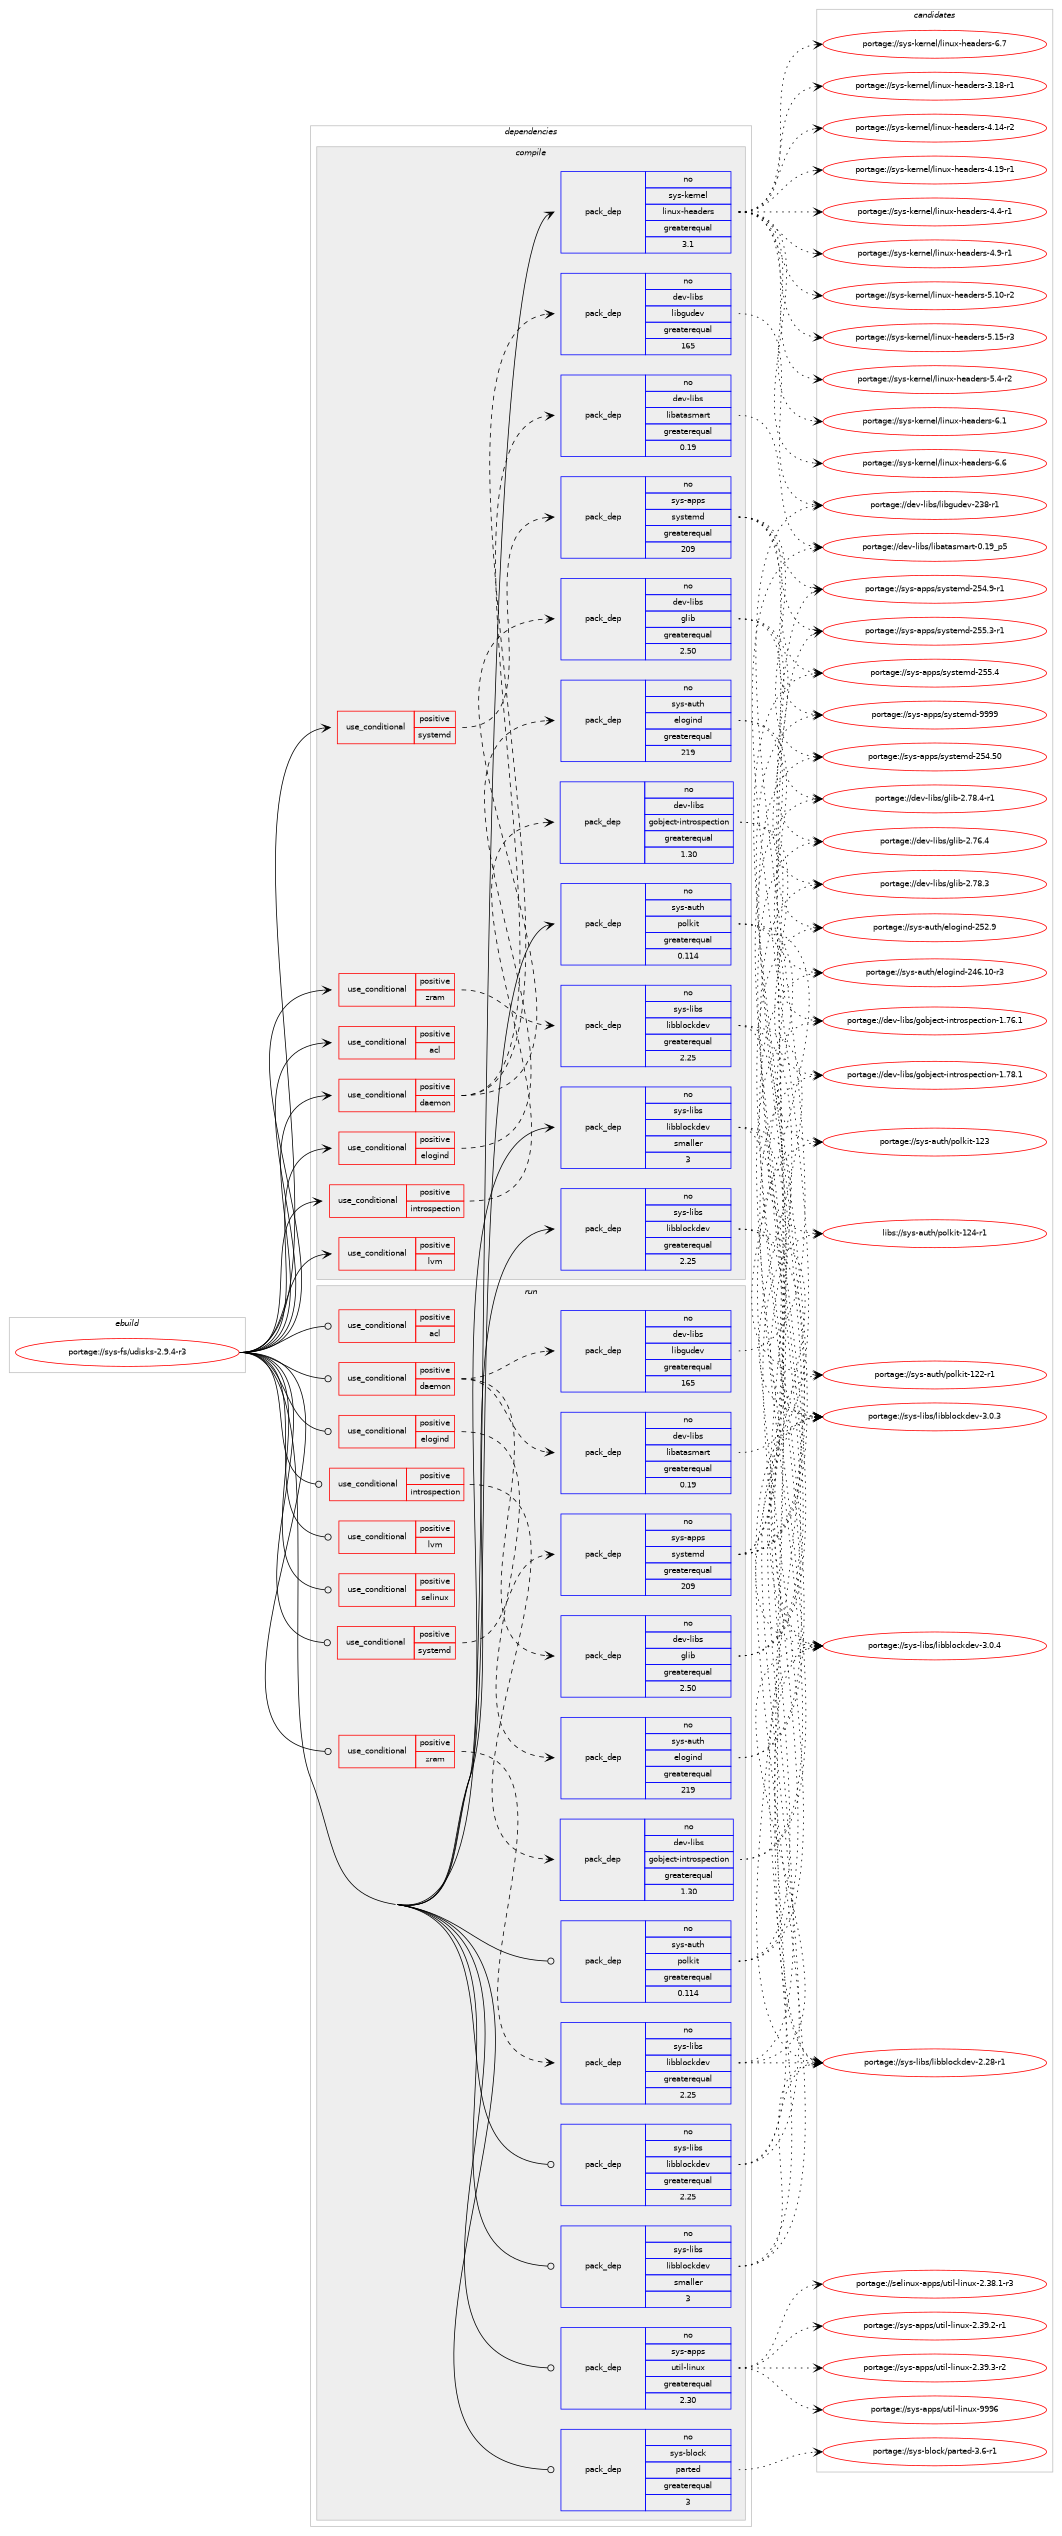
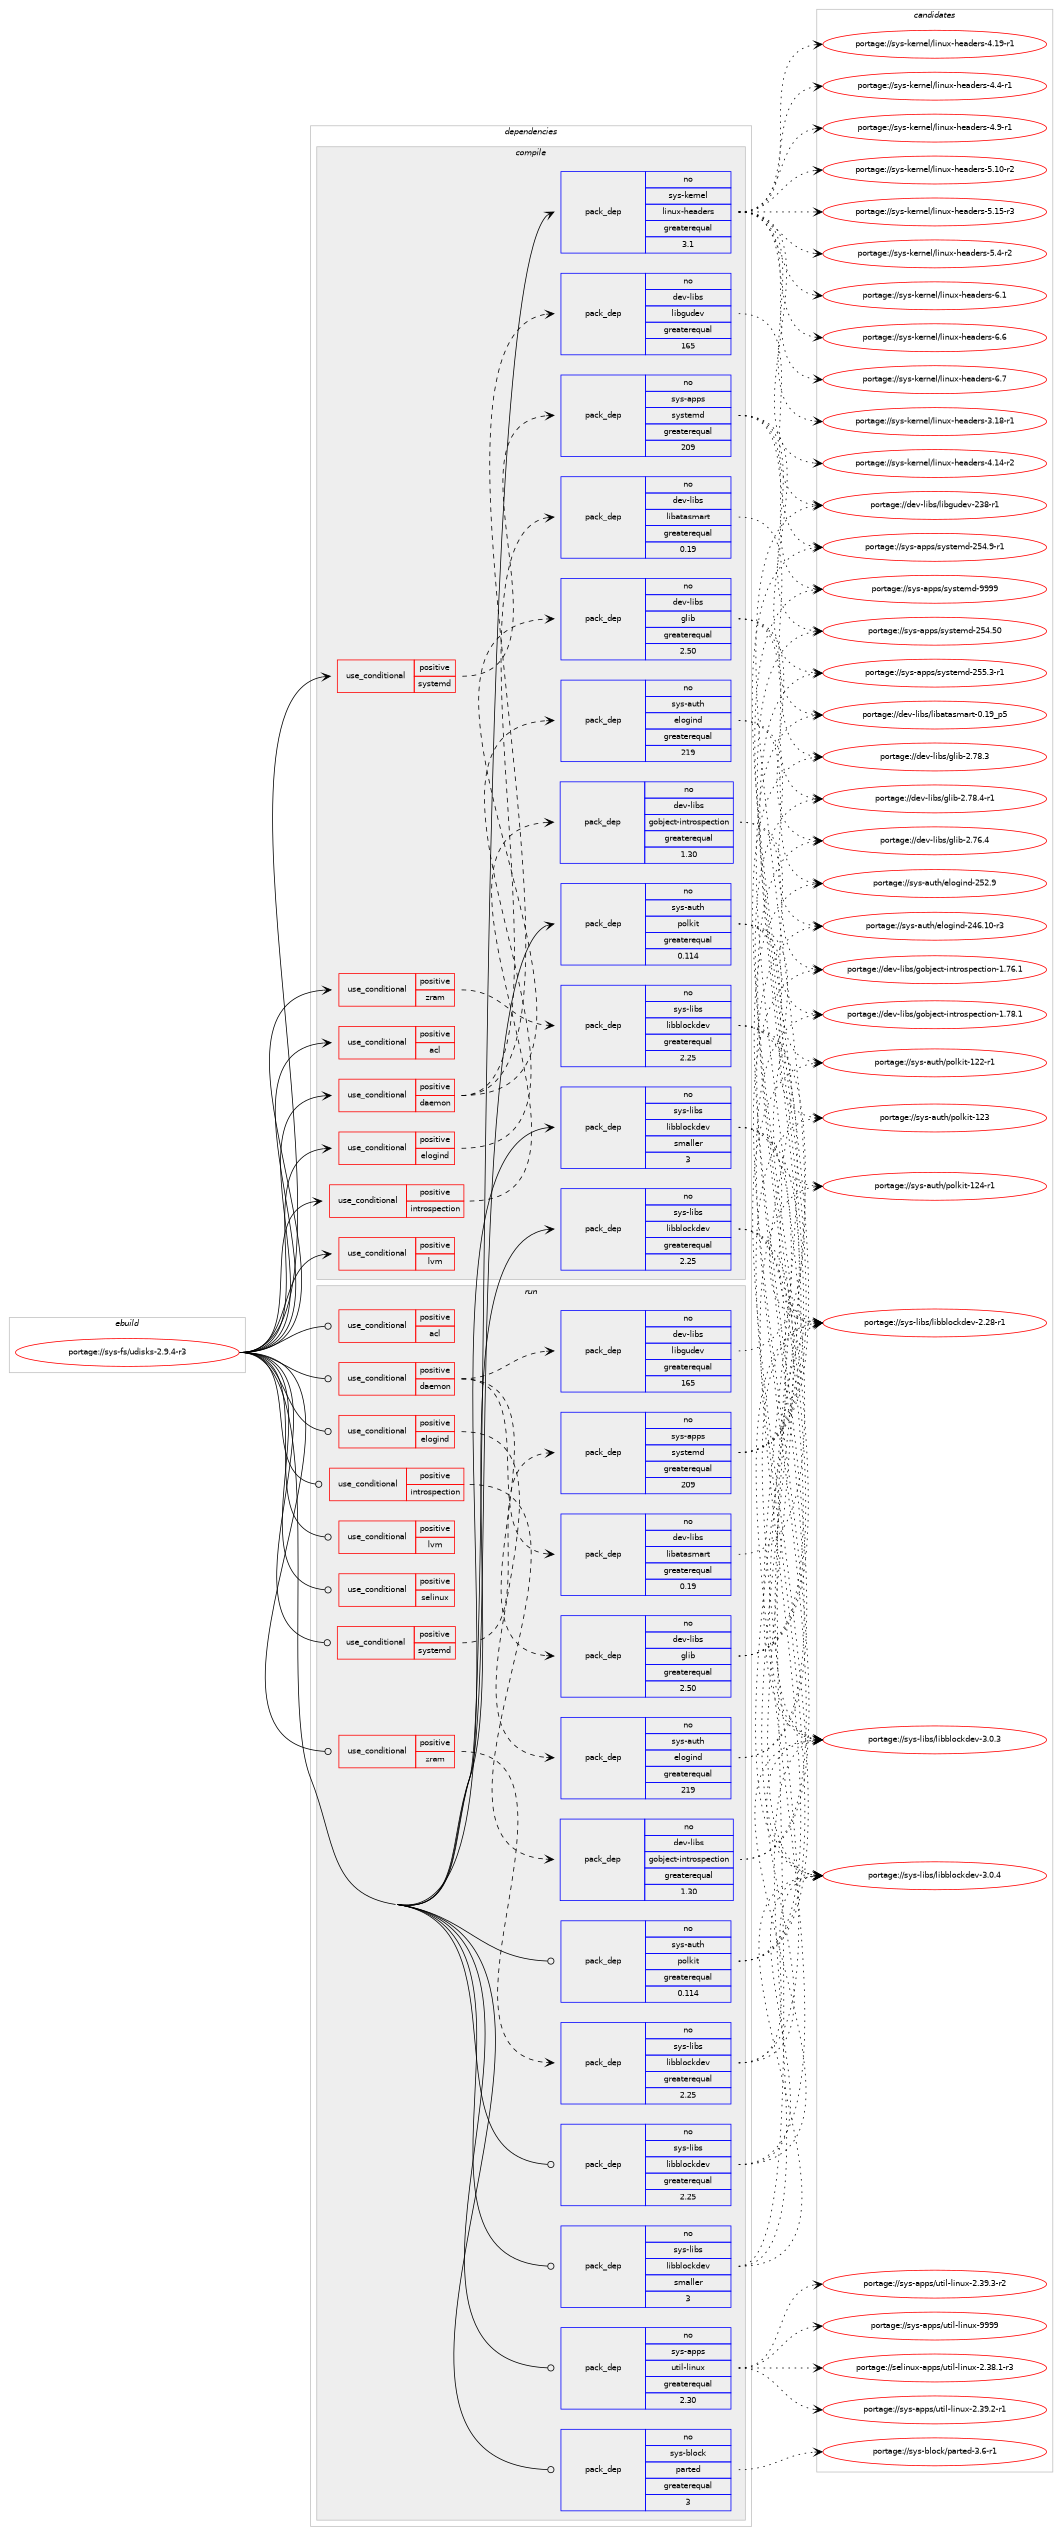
(935, 673) -> none
(935, 1234) -> (935, 1186)
(935, 2410) -> (935, 2326)
